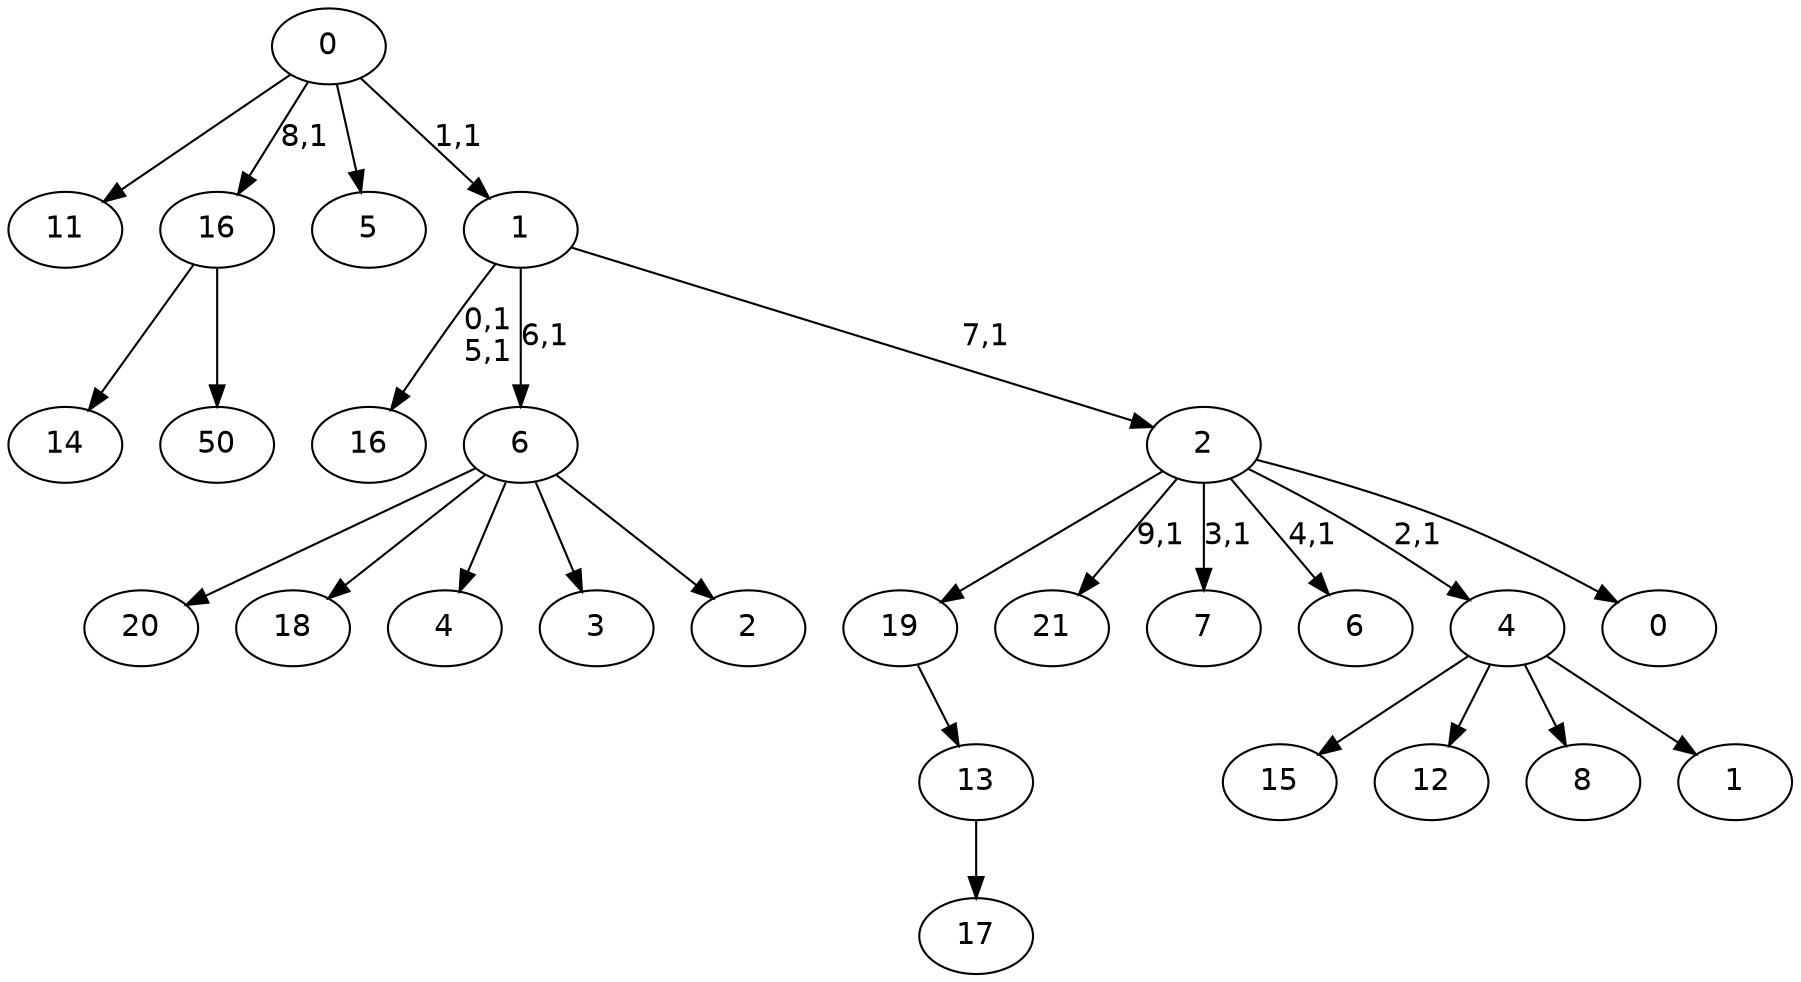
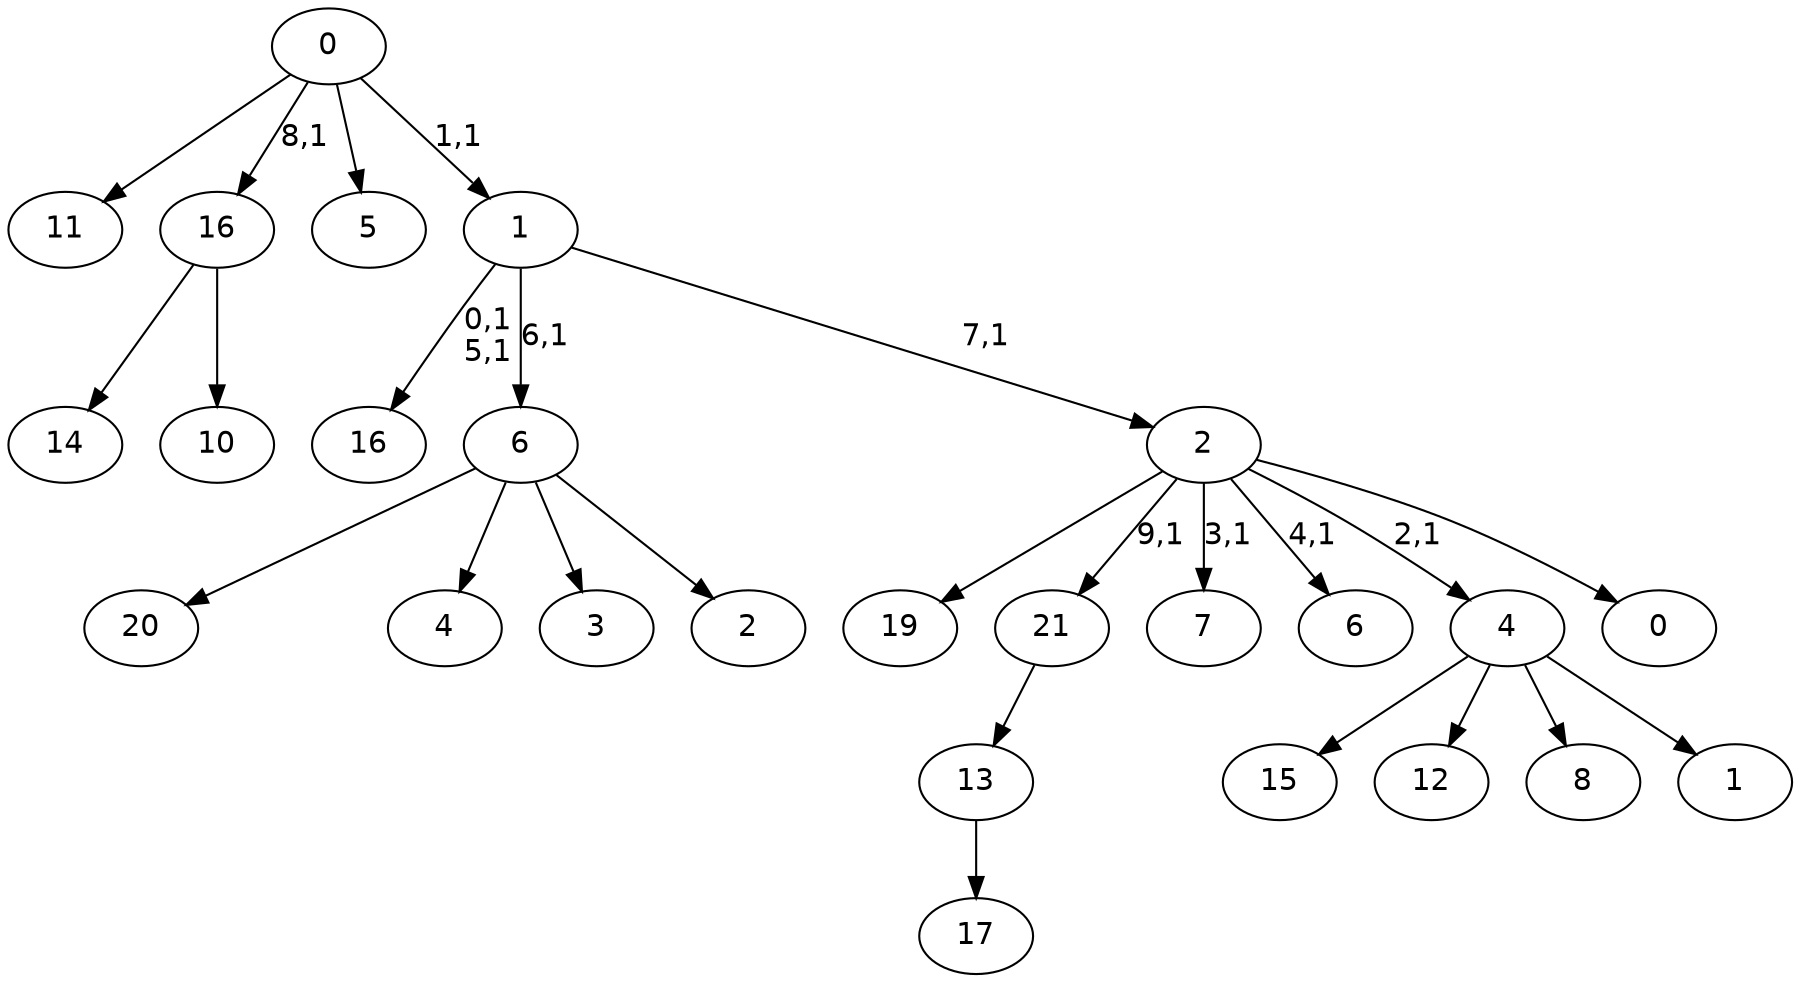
(217, 445) -> (217, 445)
(293, 628) -> none
(933, 696) -> (1019, 696)
